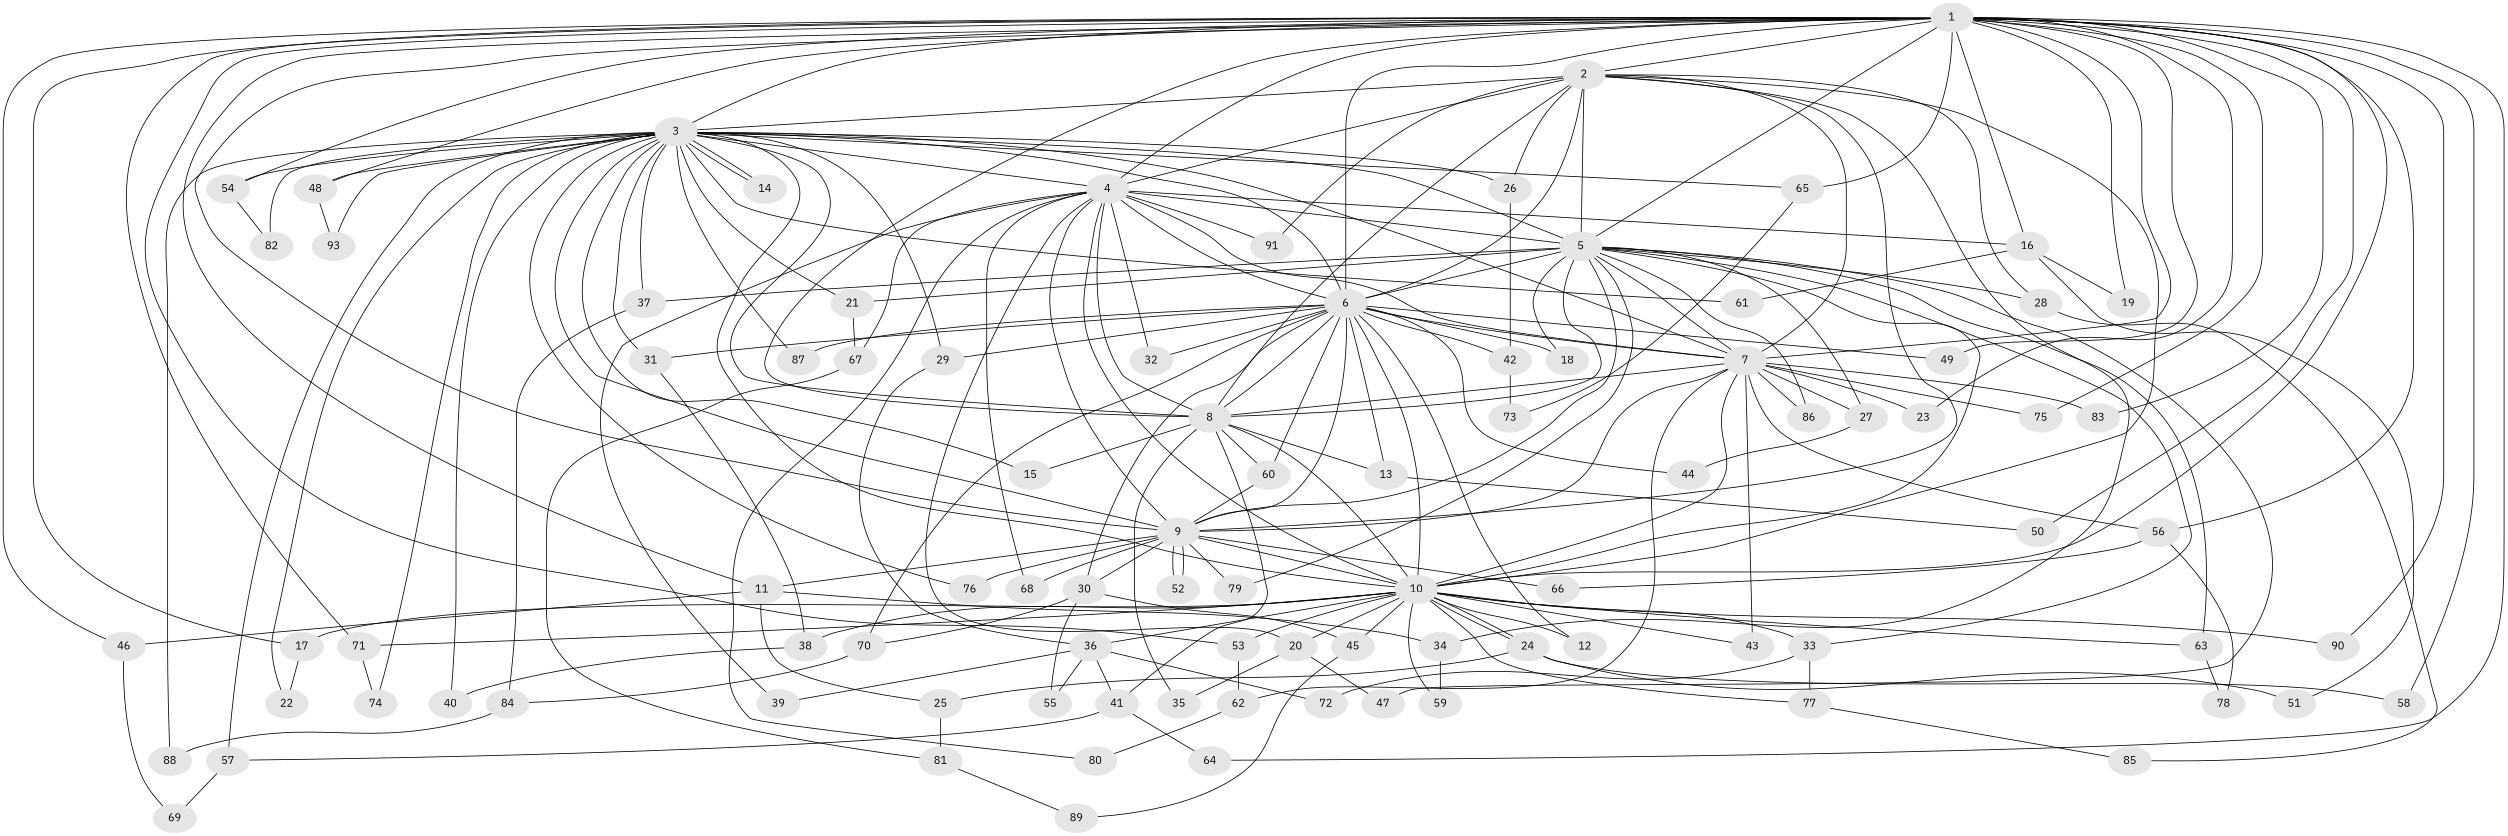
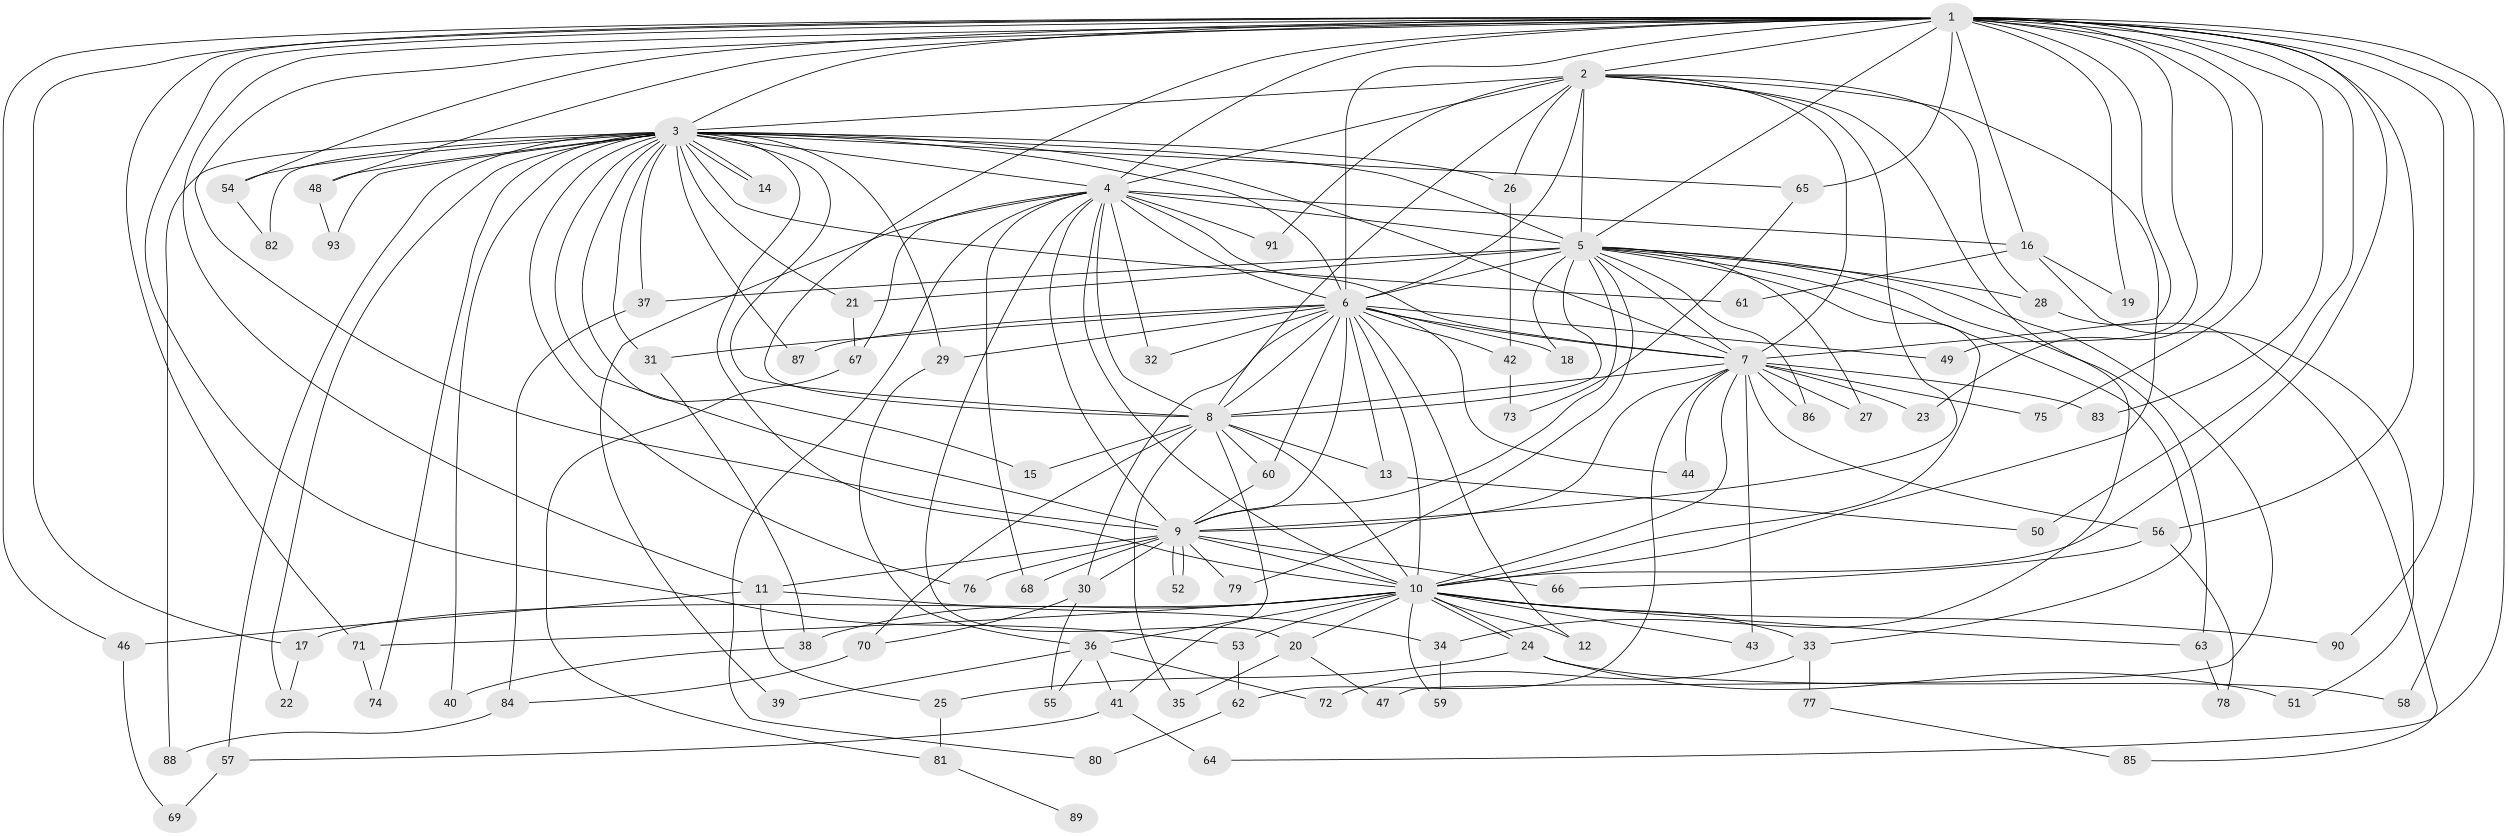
(1062, 425) -> (1041, 507)
(1778, 447) -> (1692, 408)
(1353, 647) -> none
(1645, 690) -> none
